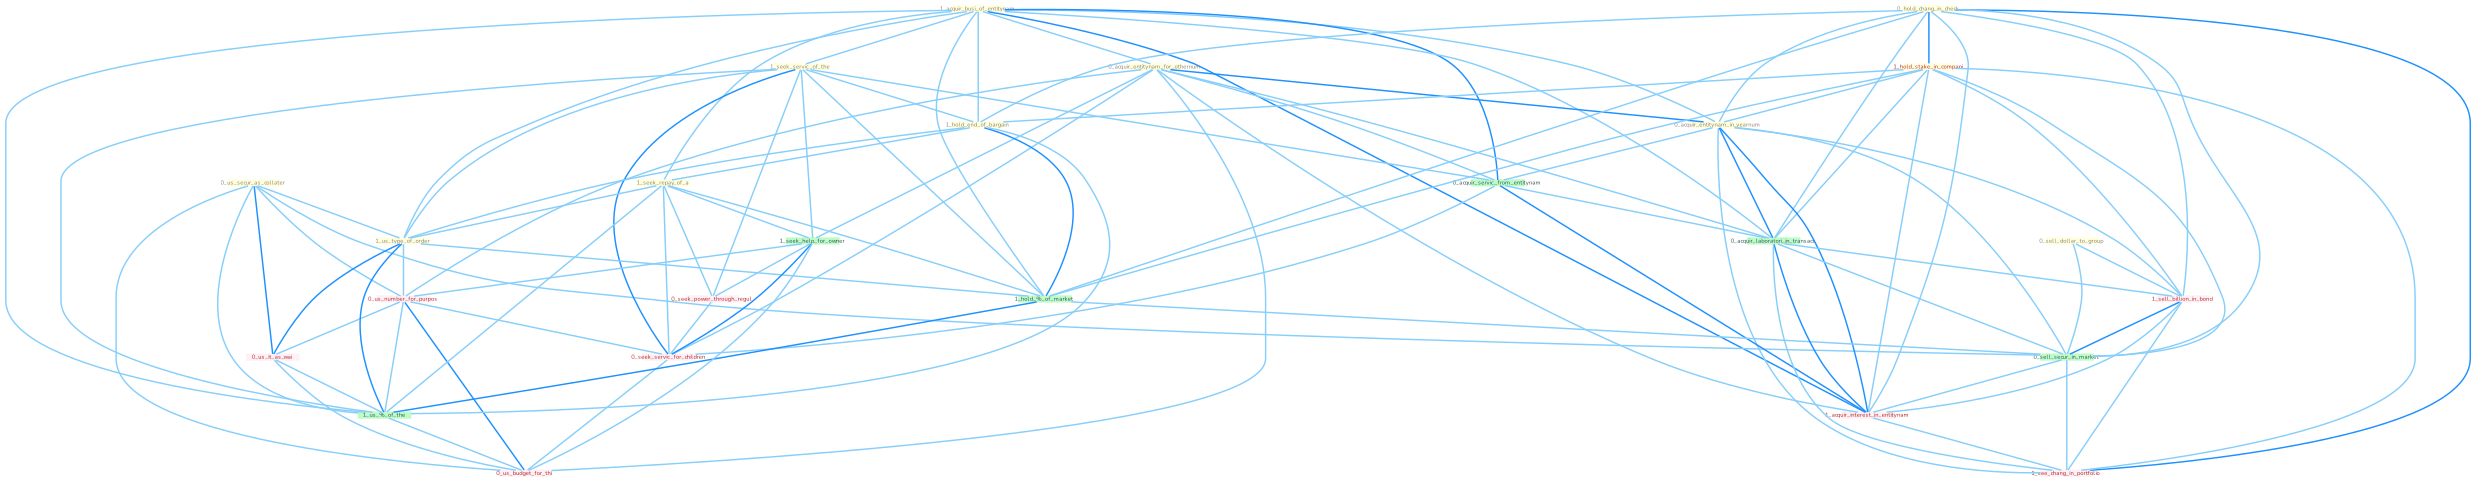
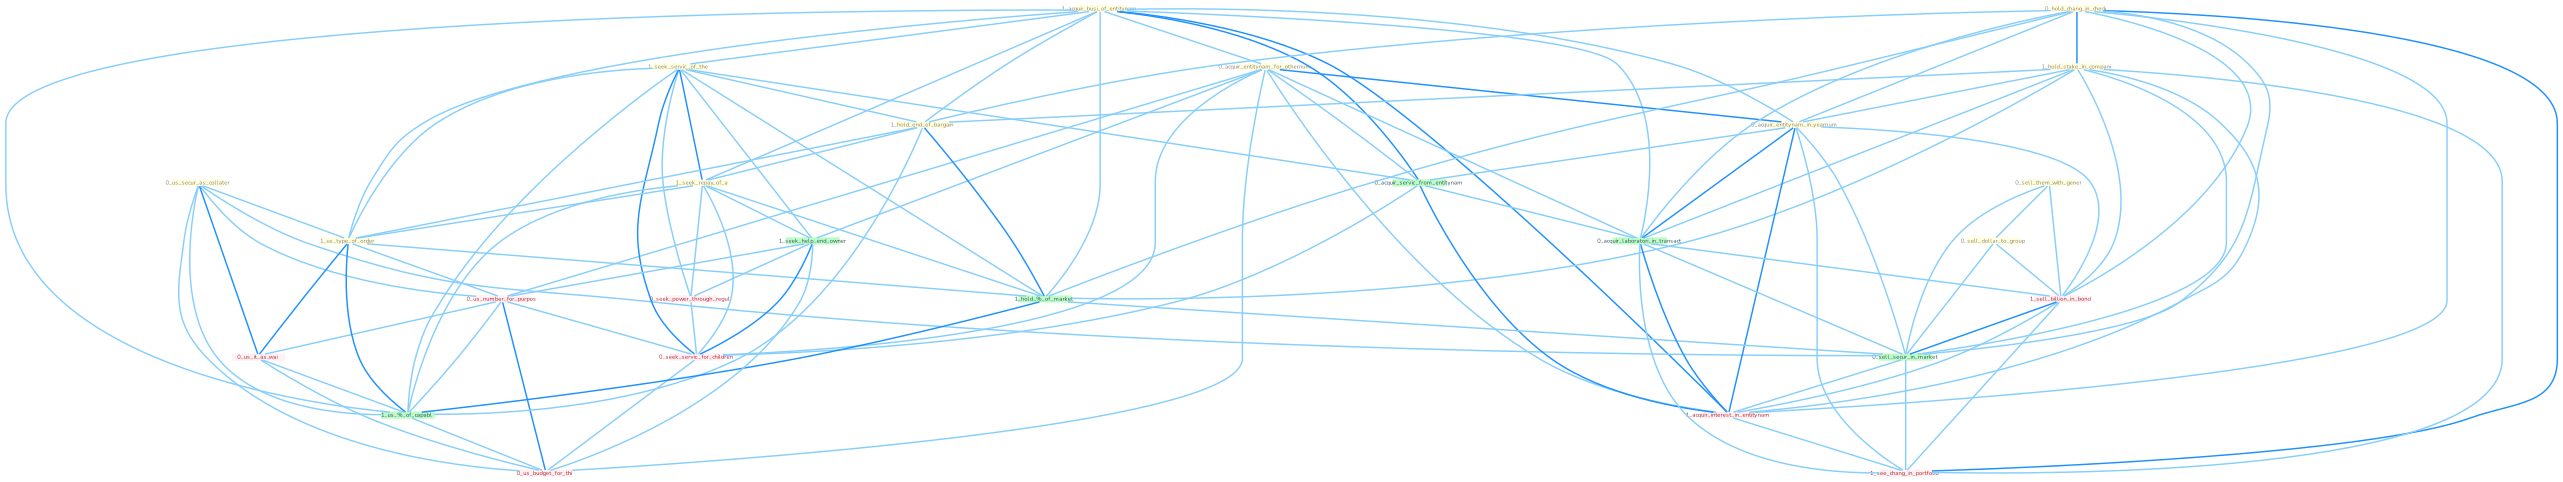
(1929, 67) -> (2077, 67)
none -> (691, 125)
none -> (2049, 183)
(813, 241) -> (813, 241)
(385, 415) -> (408, 415)
